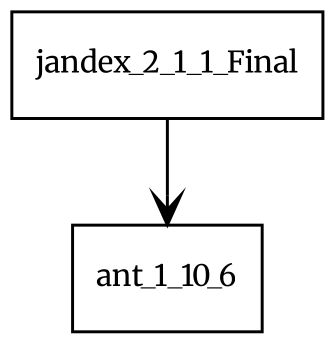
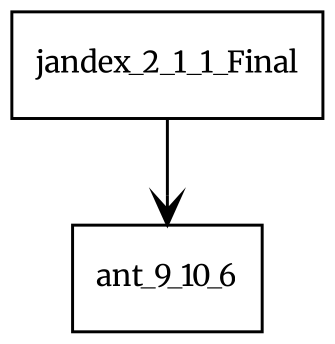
(167, 278) -> (167, 278)
